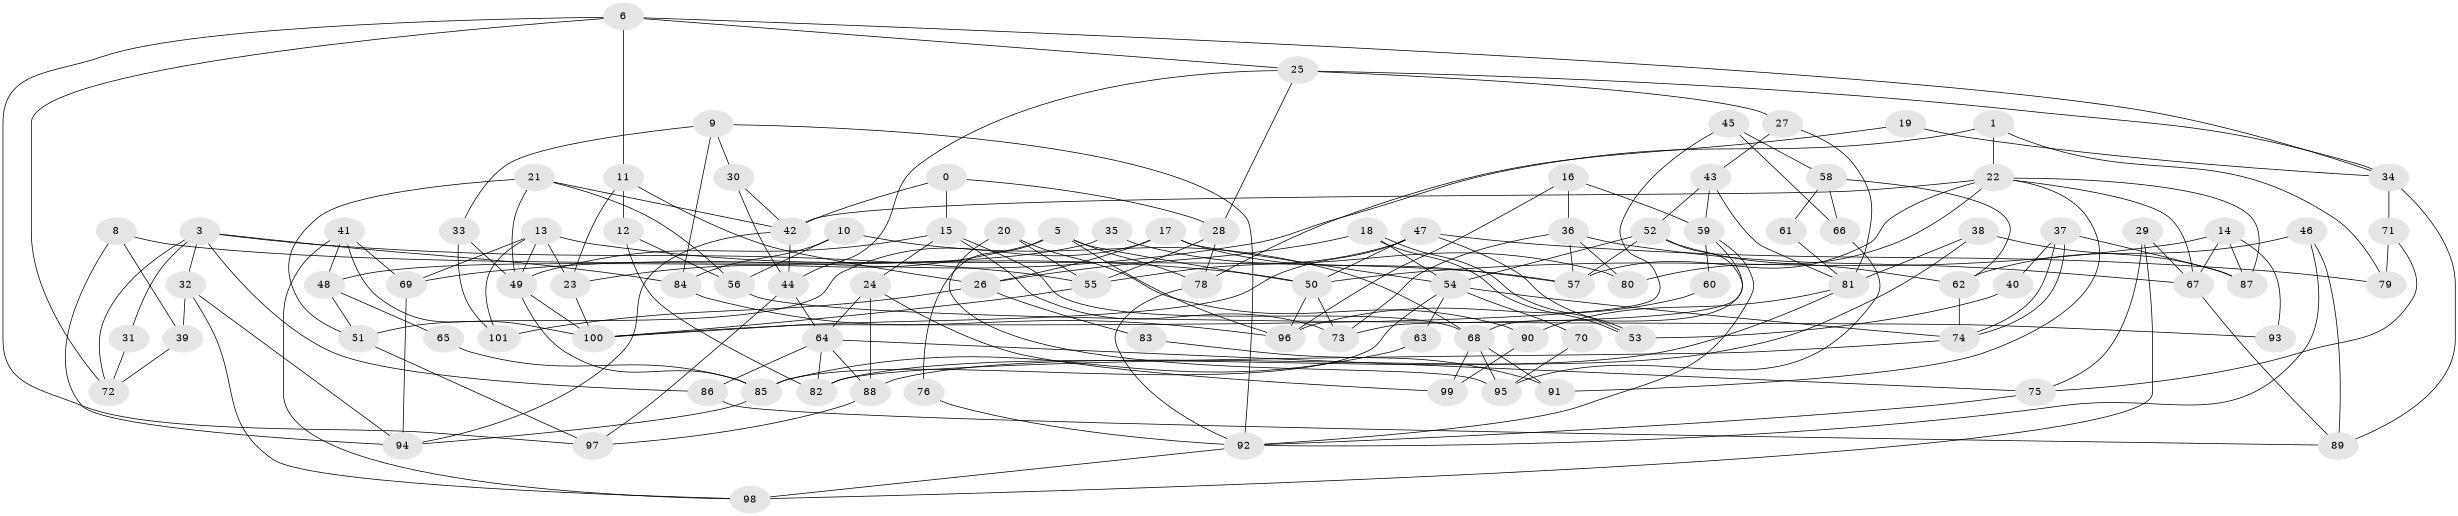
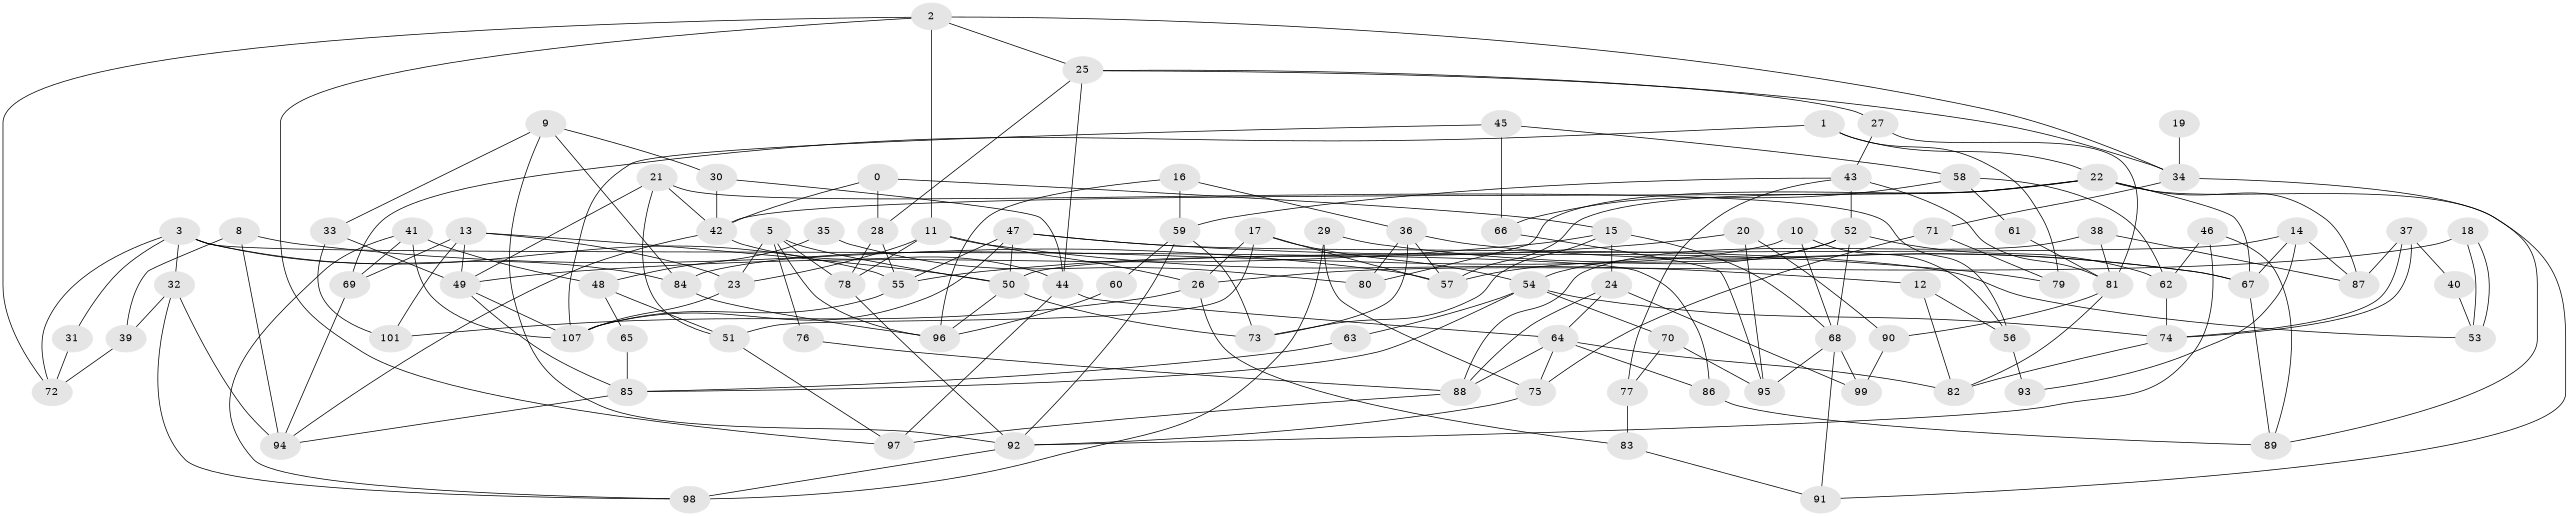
(624, 16) -> (932, 16)
(1542, 164) -> (888, 258)
(1409, 258) -> none
(594, 339) -> (572, 339)
none -> (1627, 392)
(1081, 430) -> (1147, 371)
